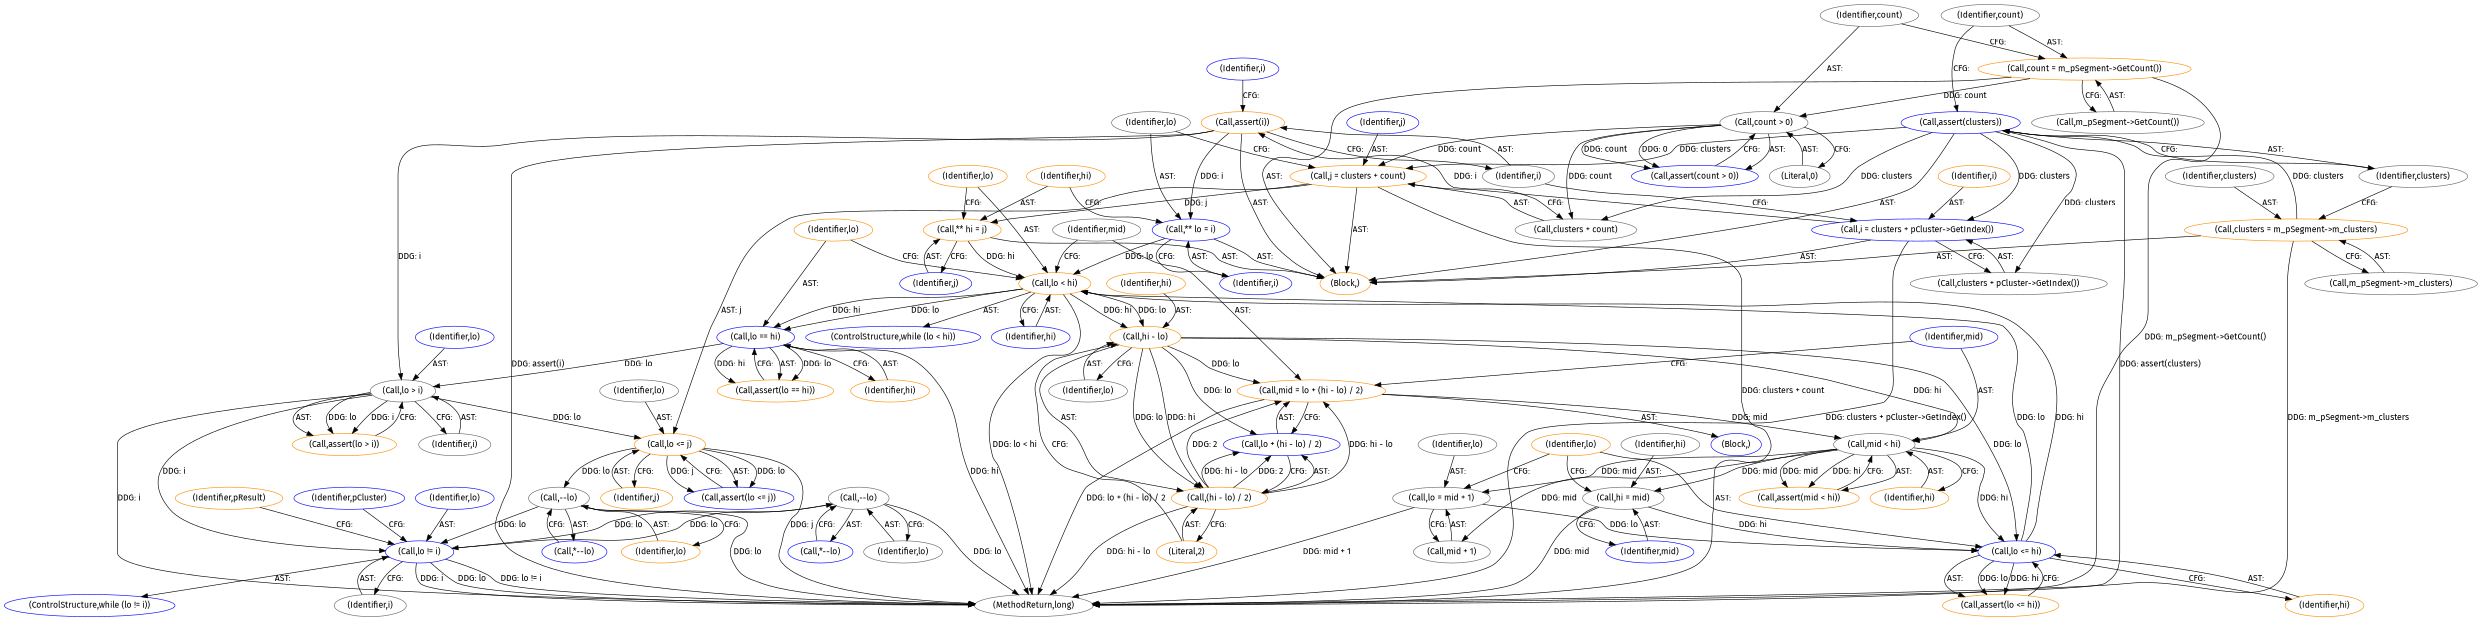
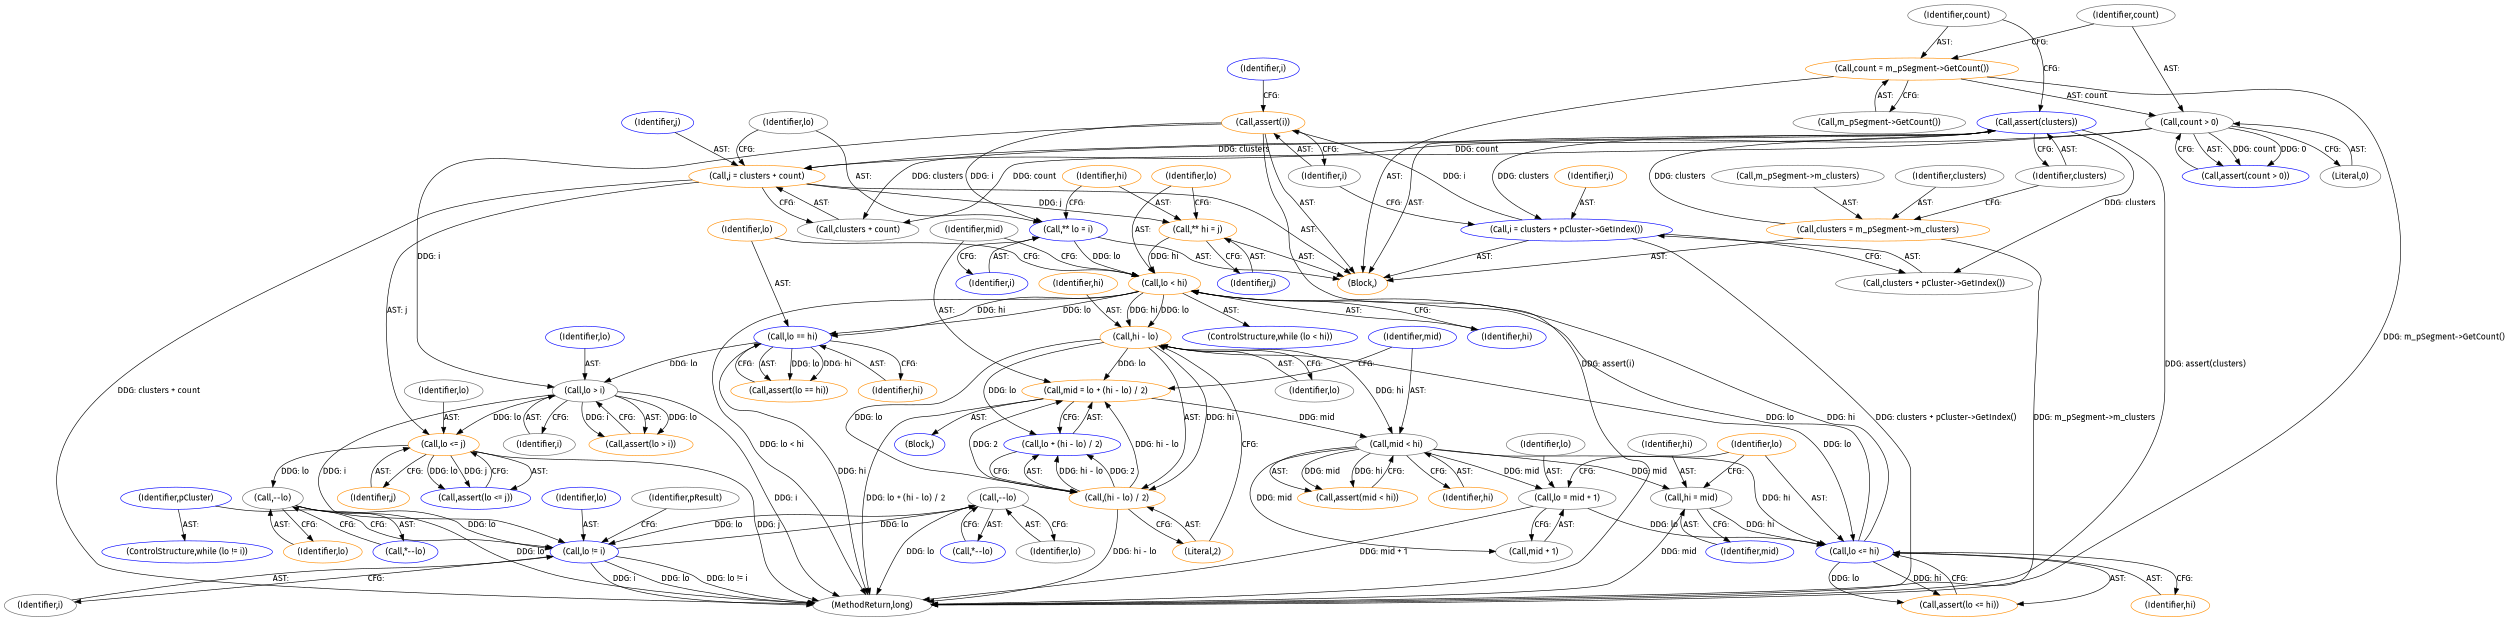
(1965, 96) -> (2087, 96)
(2337, 257) -> none
(229, 498) -> (685, 498)
(269, 577) -> (181, 522)
